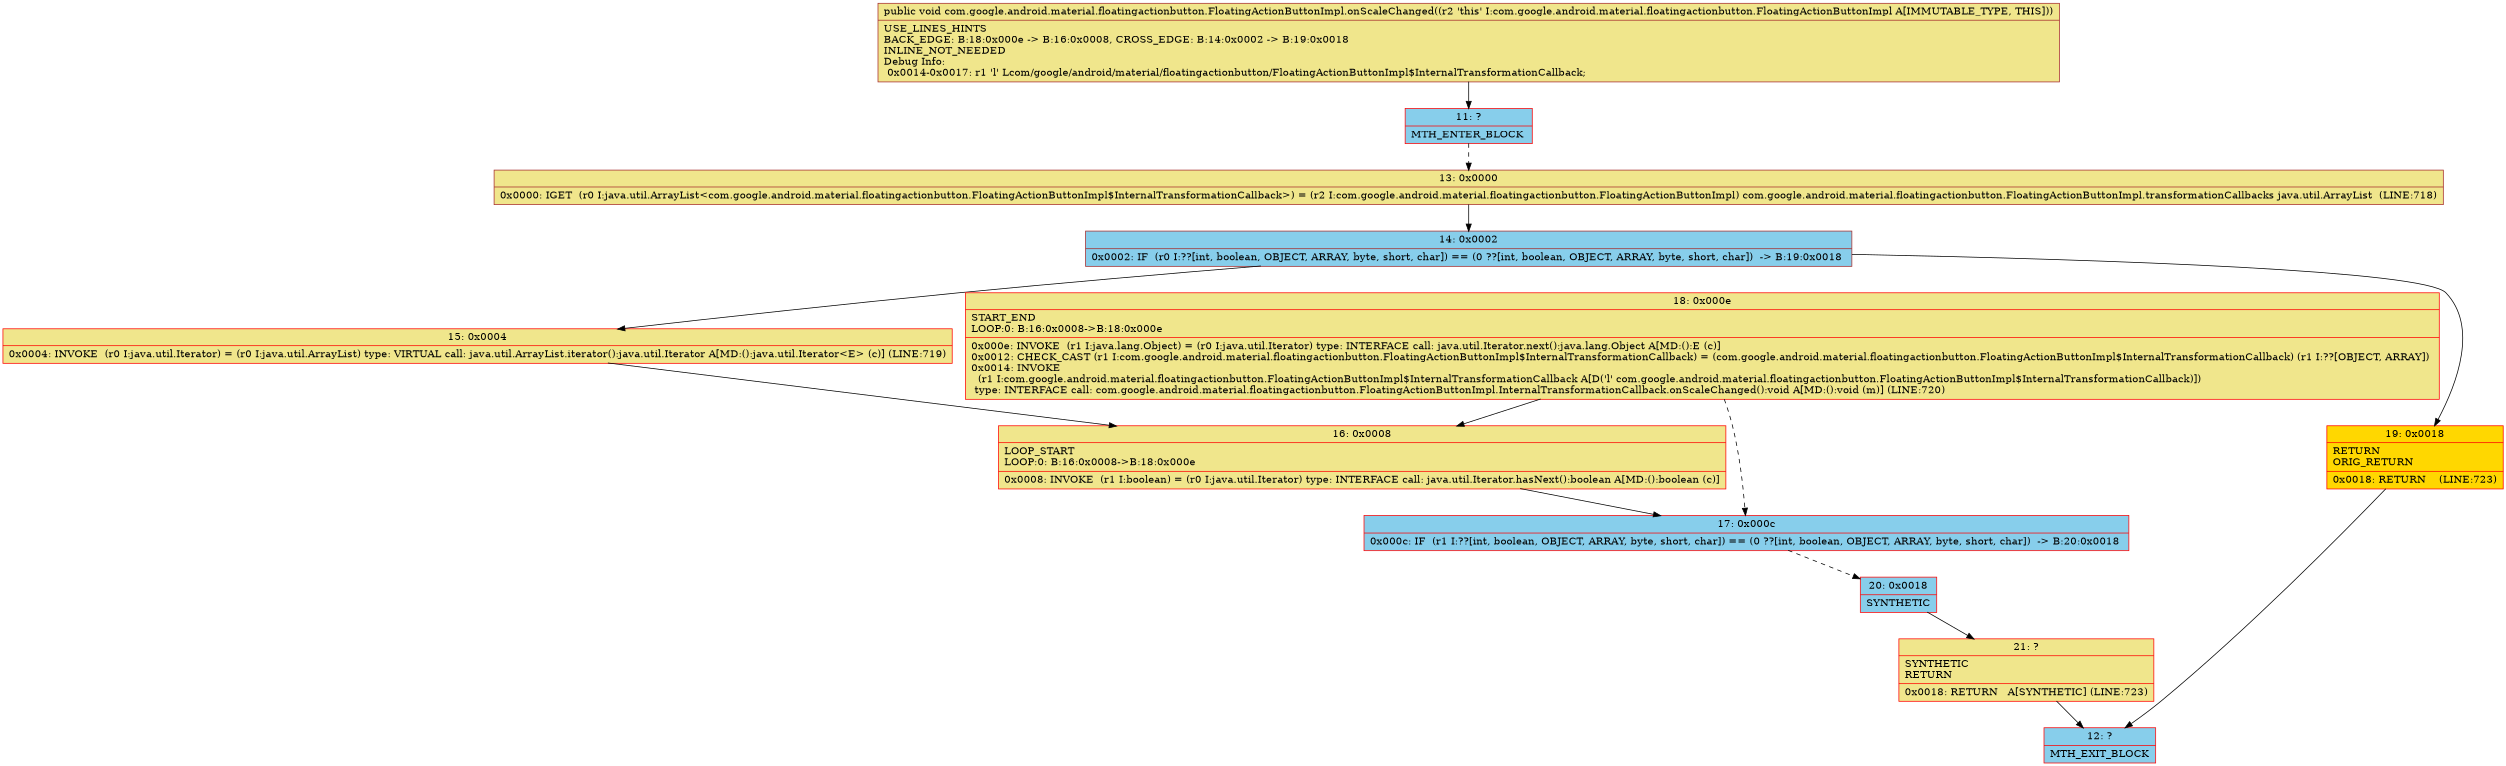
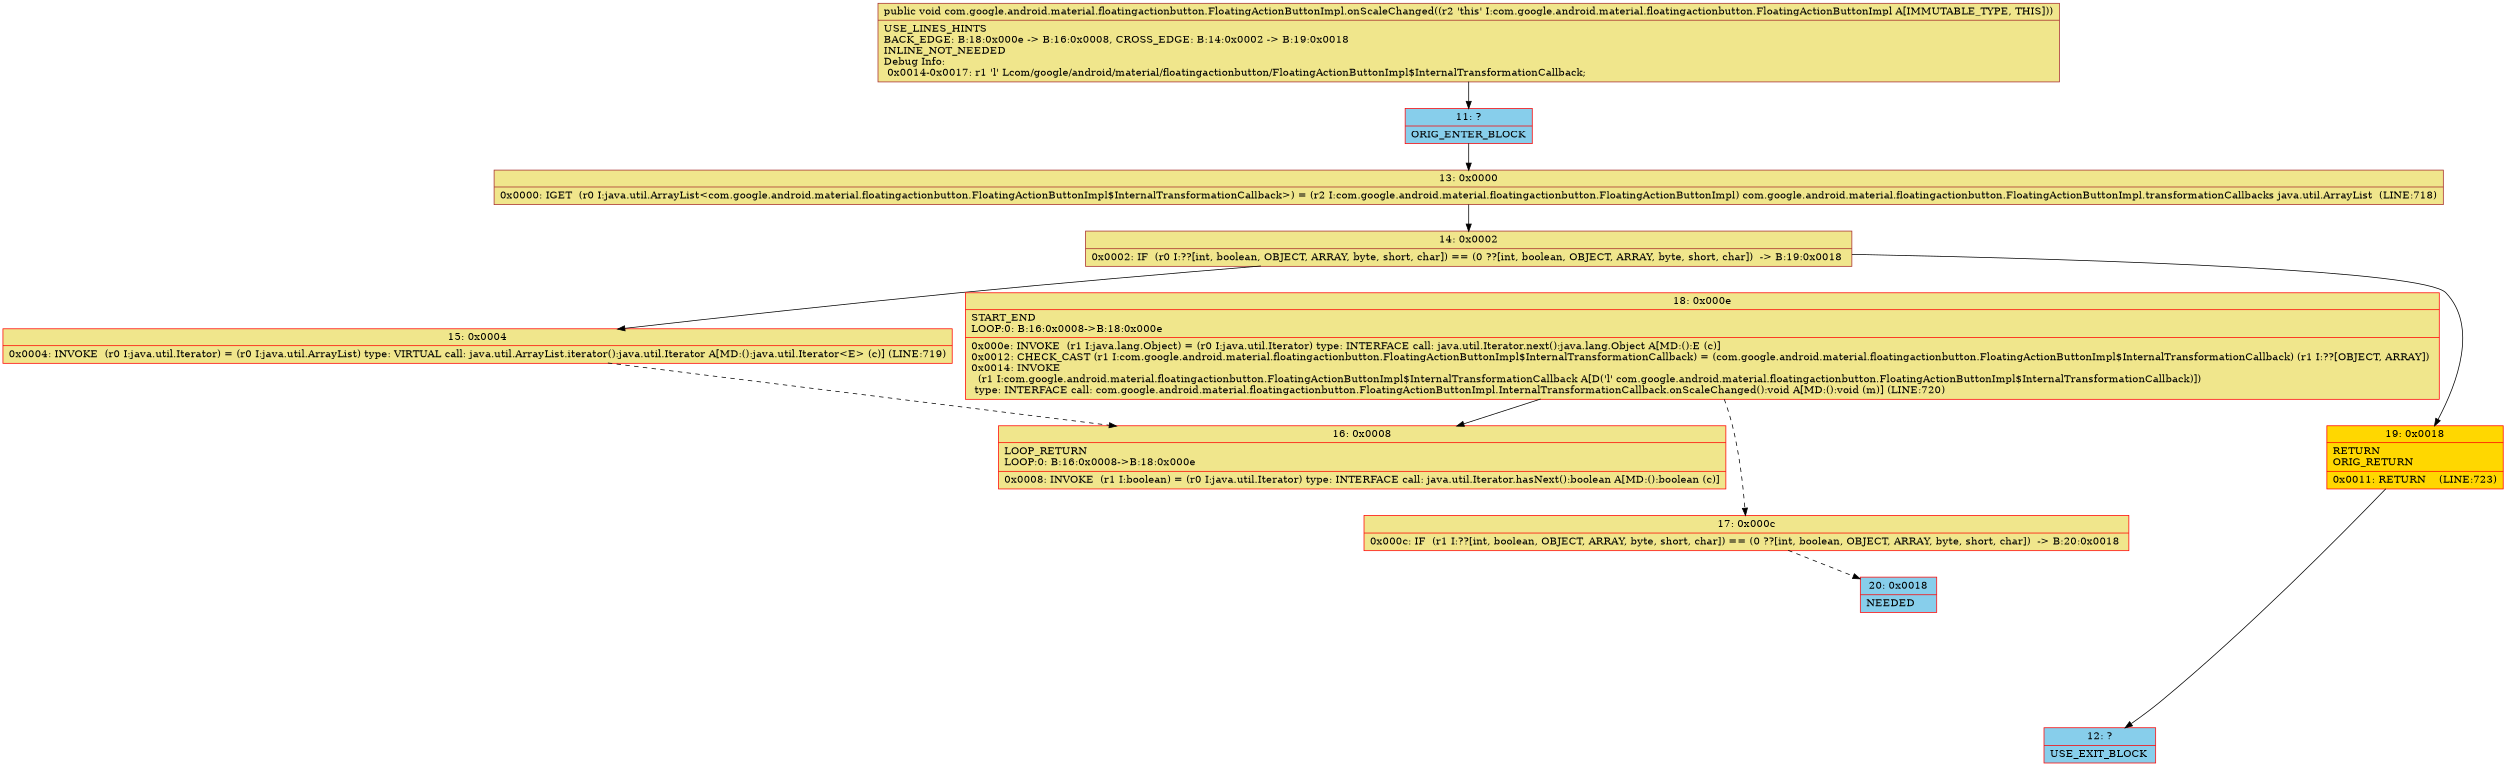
(1468, 134) -> (1469, 134)
(1469, 153) -> (1469, 153)
(1469, 249) -> (1469, 249)
(858, 394) -> (858, 394)
(1040, 451) -> (1046, 451)
(2415, 480) -> (2415, 480)
(1587, 501) -> none
(1746, 533) -> (1746, 533)
(1899, 603) -> (1891, 603)
(2026, 670) -> none
(2100, 754) -> (2099, 754)
